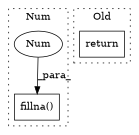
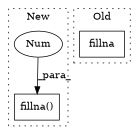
(38, 17) -> (38, 17)
(102, 44) -> (102, 44)
